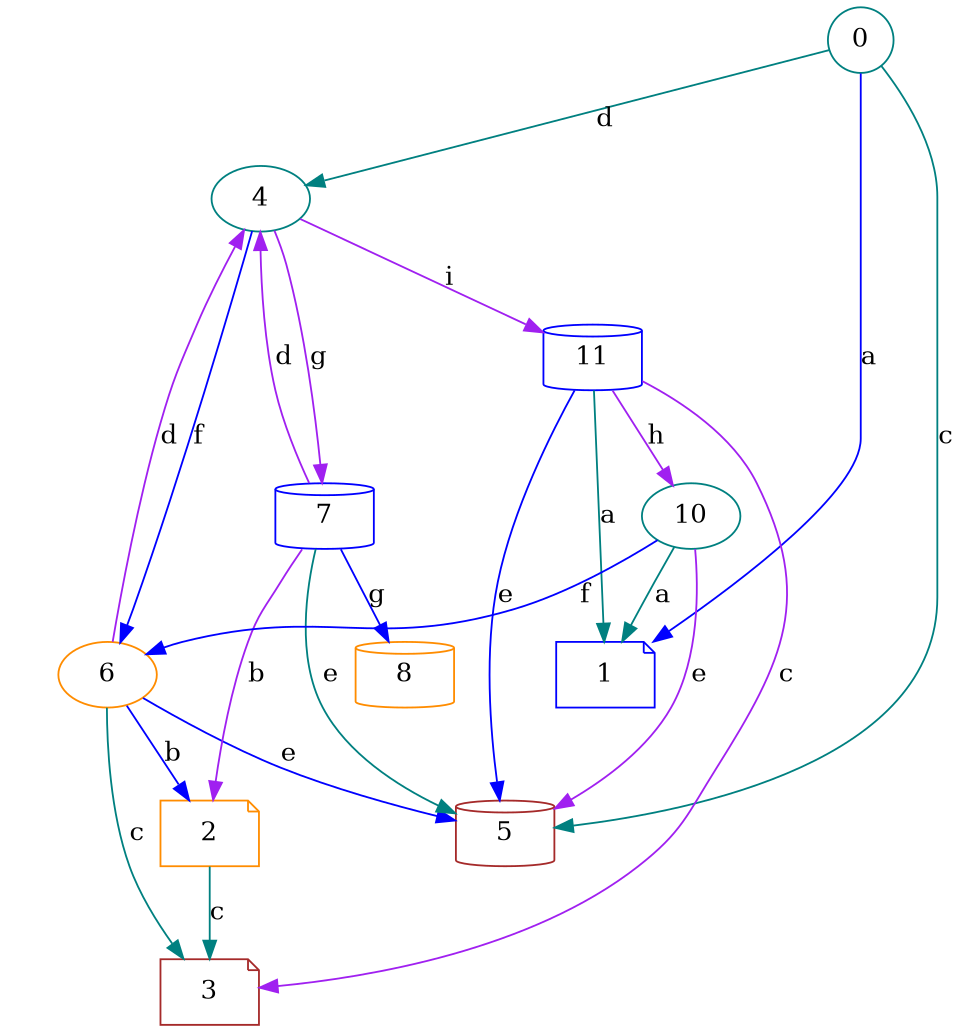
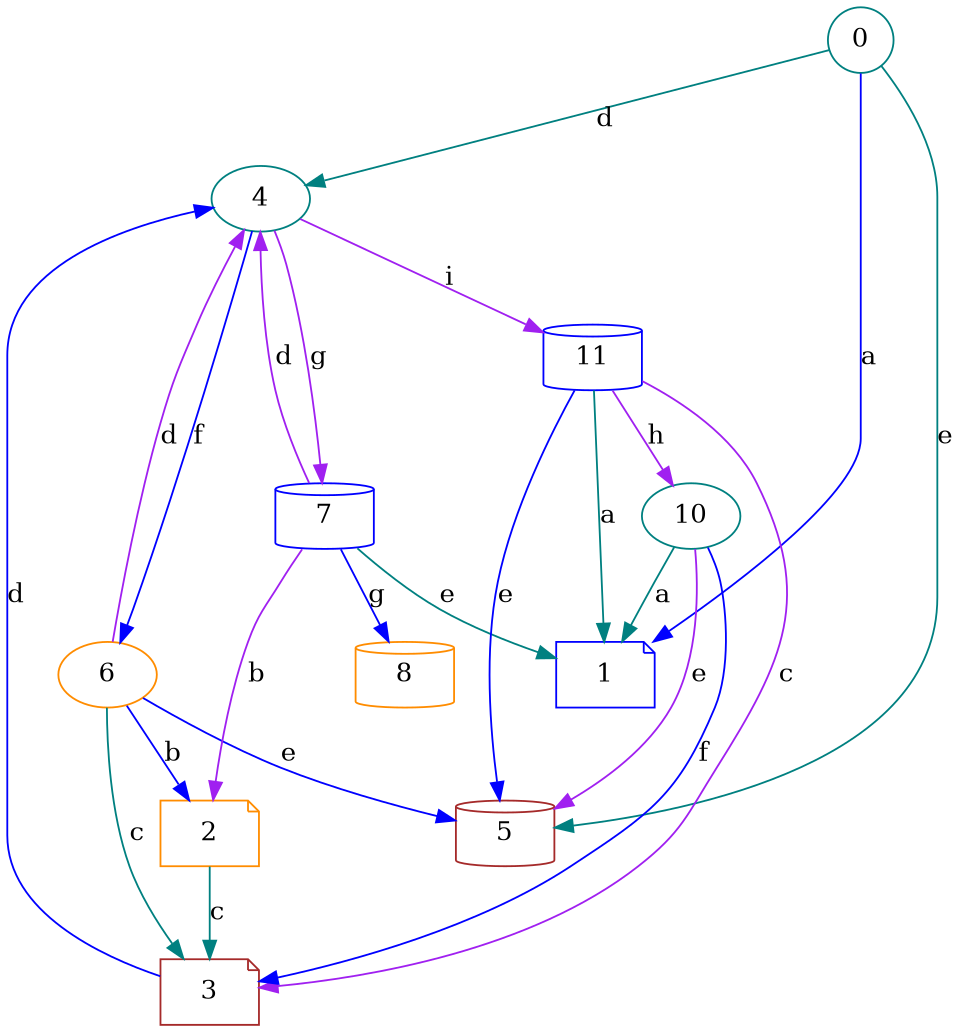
(946, 437) -> (946, 437)
none -> (7, 579)
(418, 627) -> (599, 847)
(321, 704) -> (442, 610)
